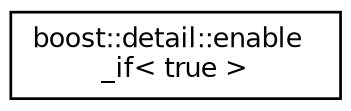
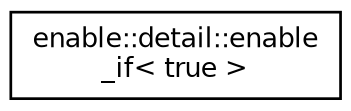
(176, 55) -> (176, 55)
